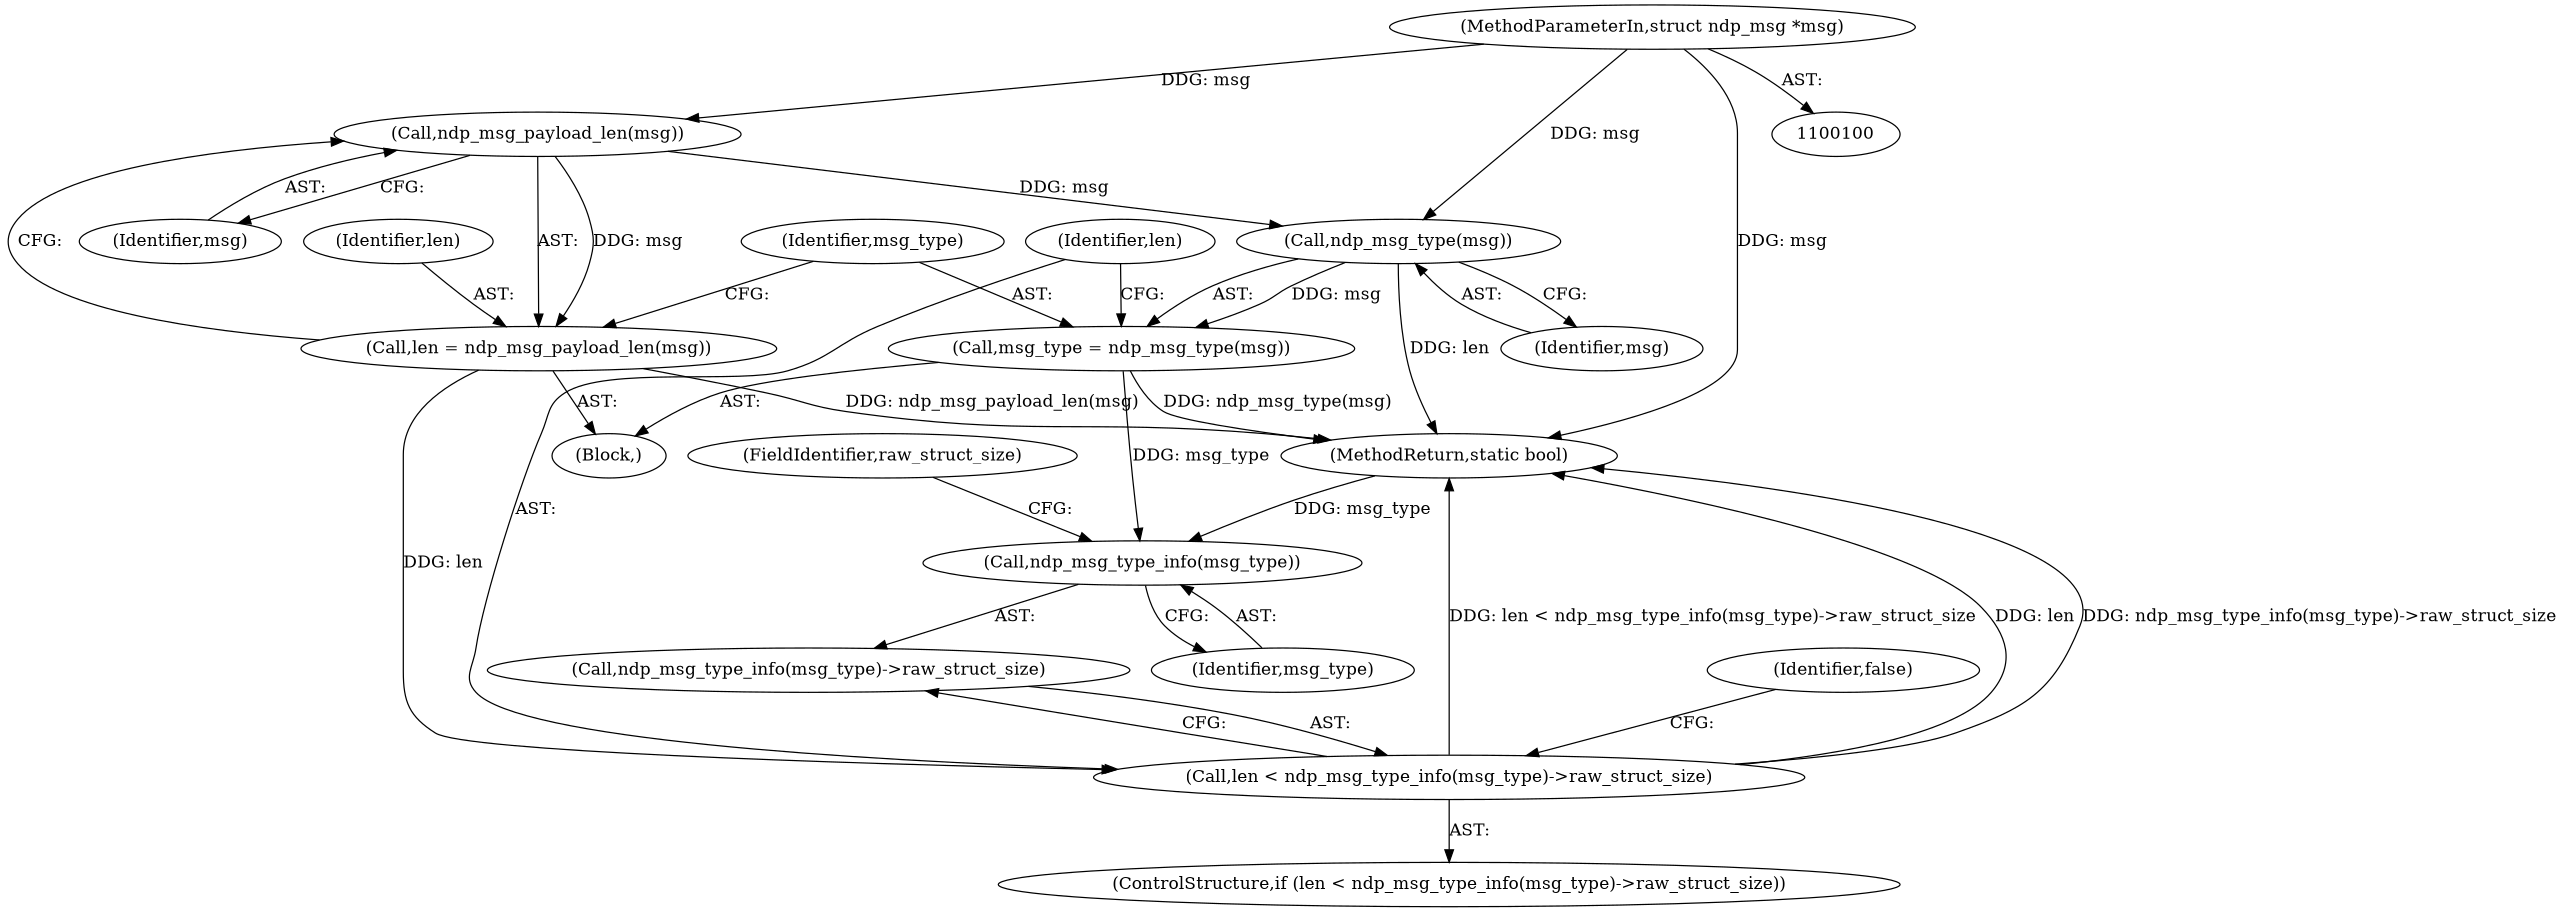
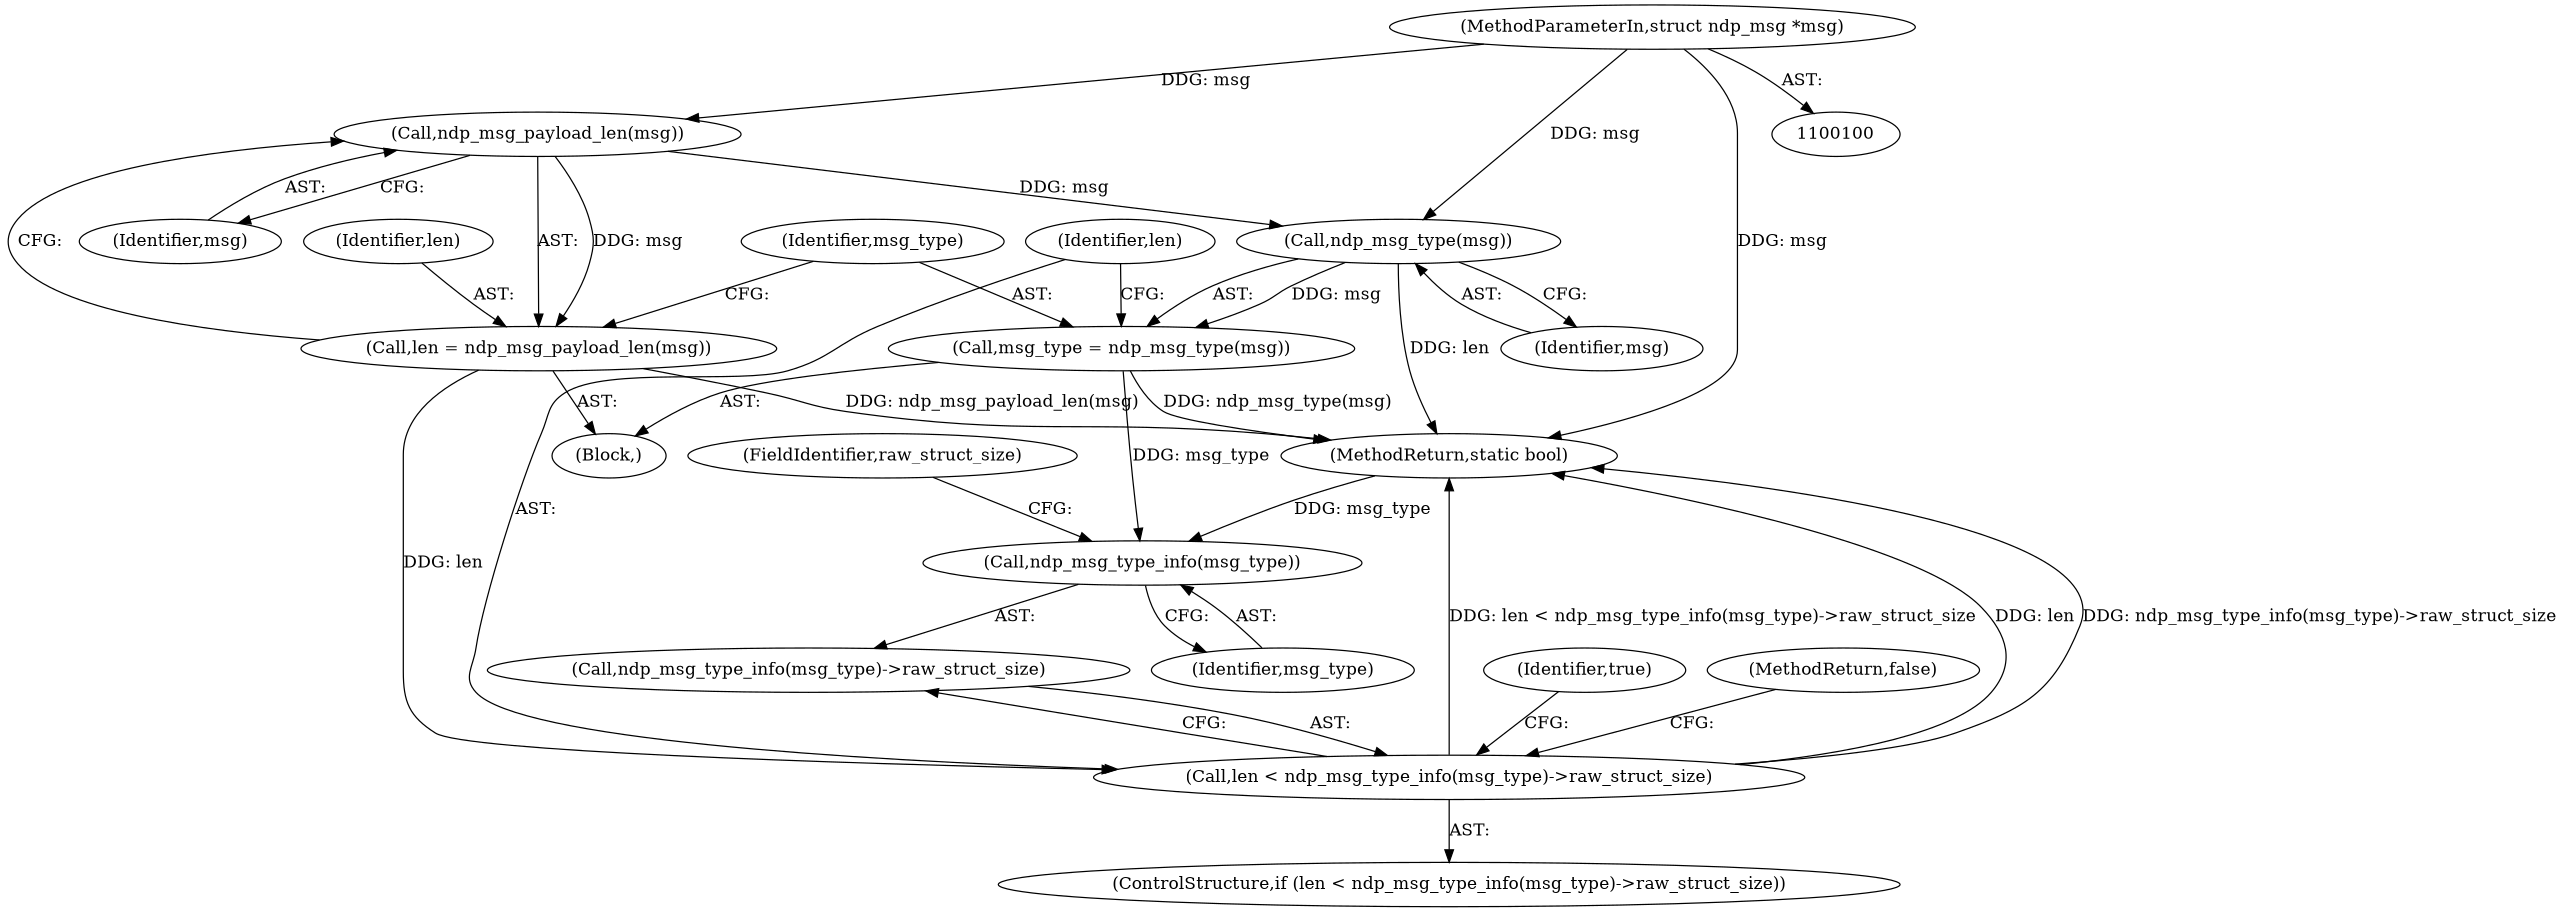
none -> (1585, 670)
(1843, 670) -> (1843, 670)
